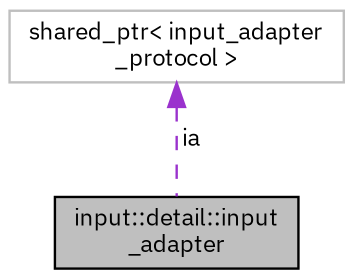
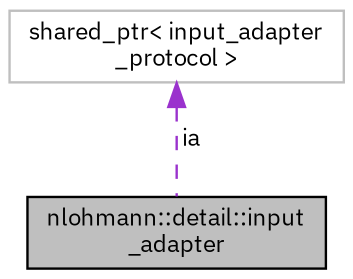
(177, 233) -> (177, 233)
